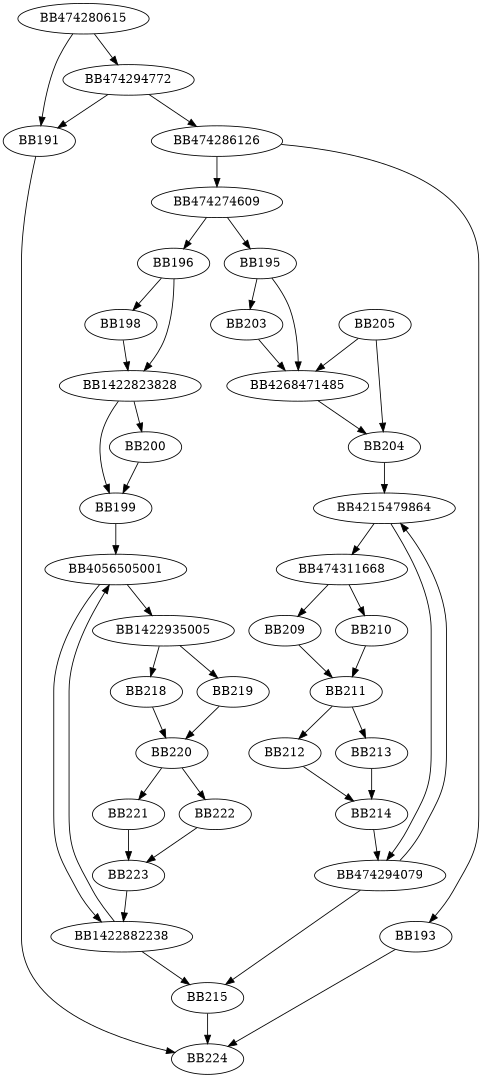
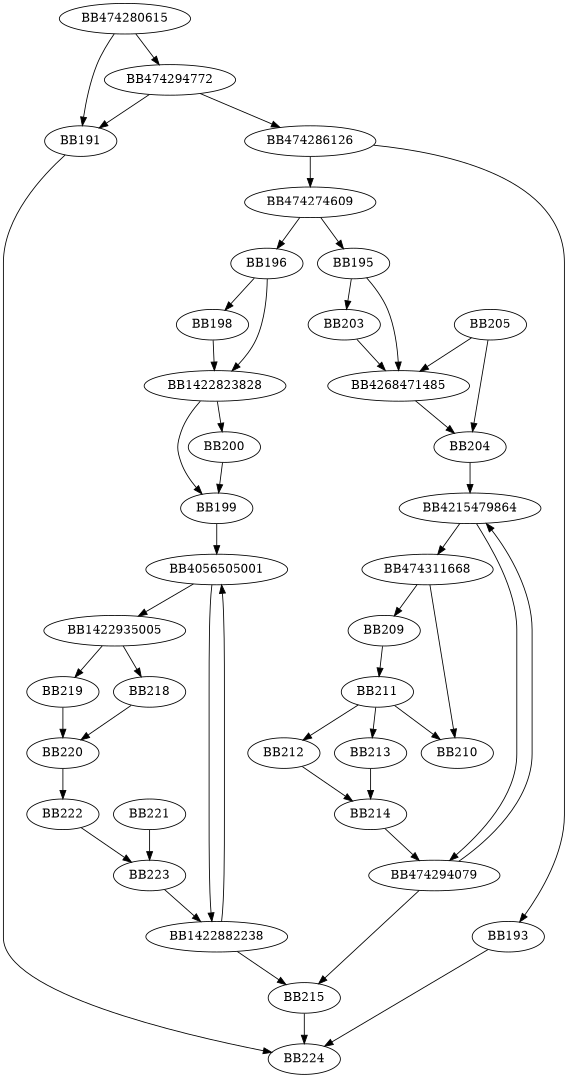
(361, 657) -> (414, 720)
(153, 780) -> none
